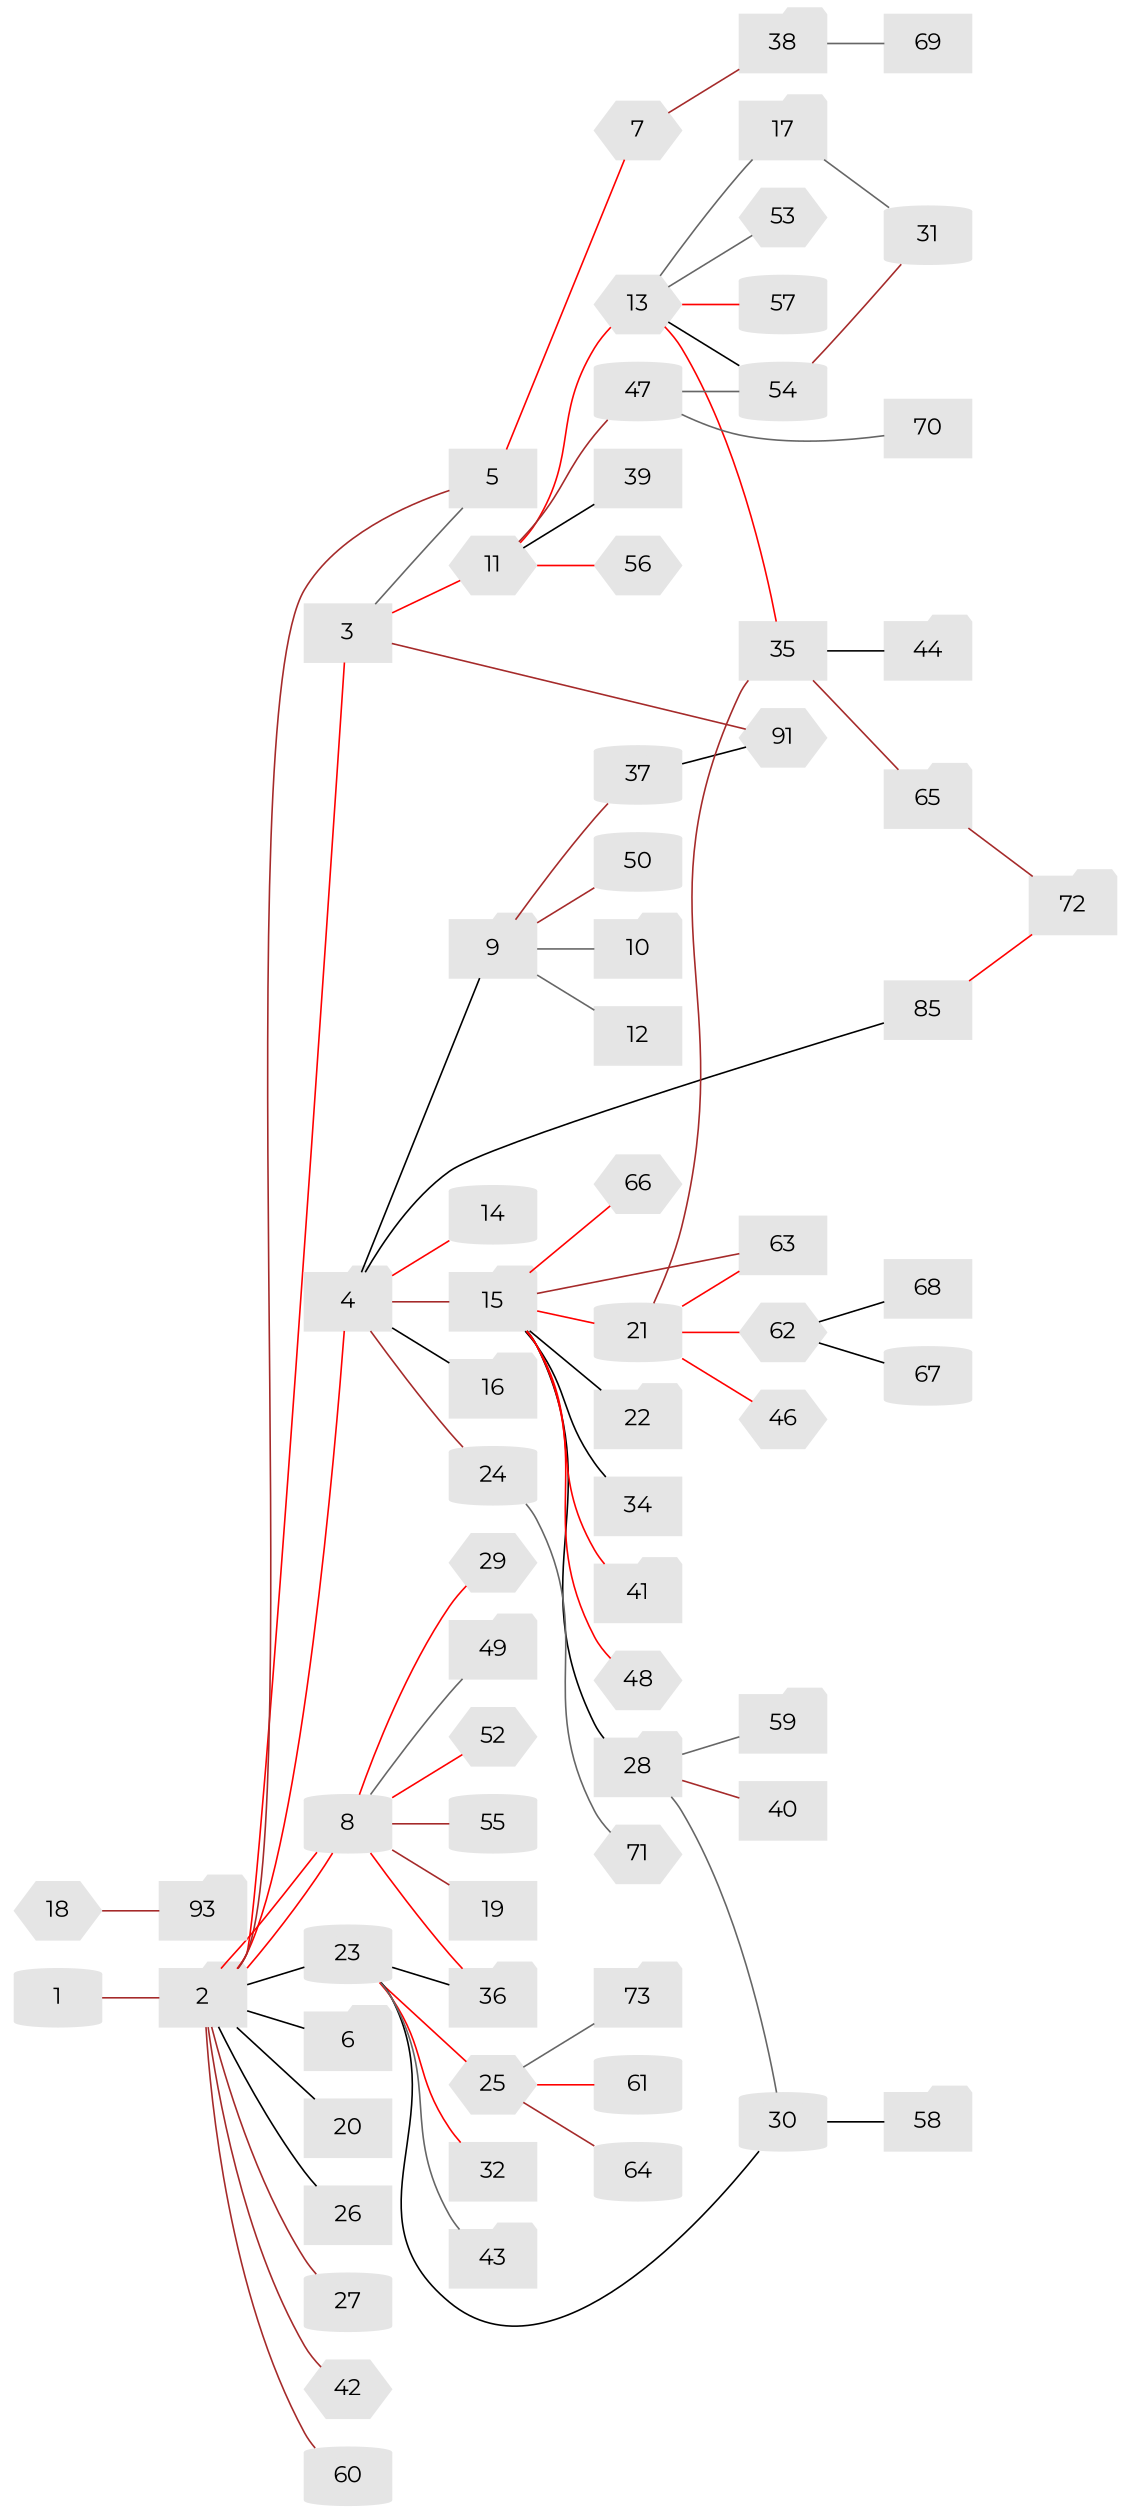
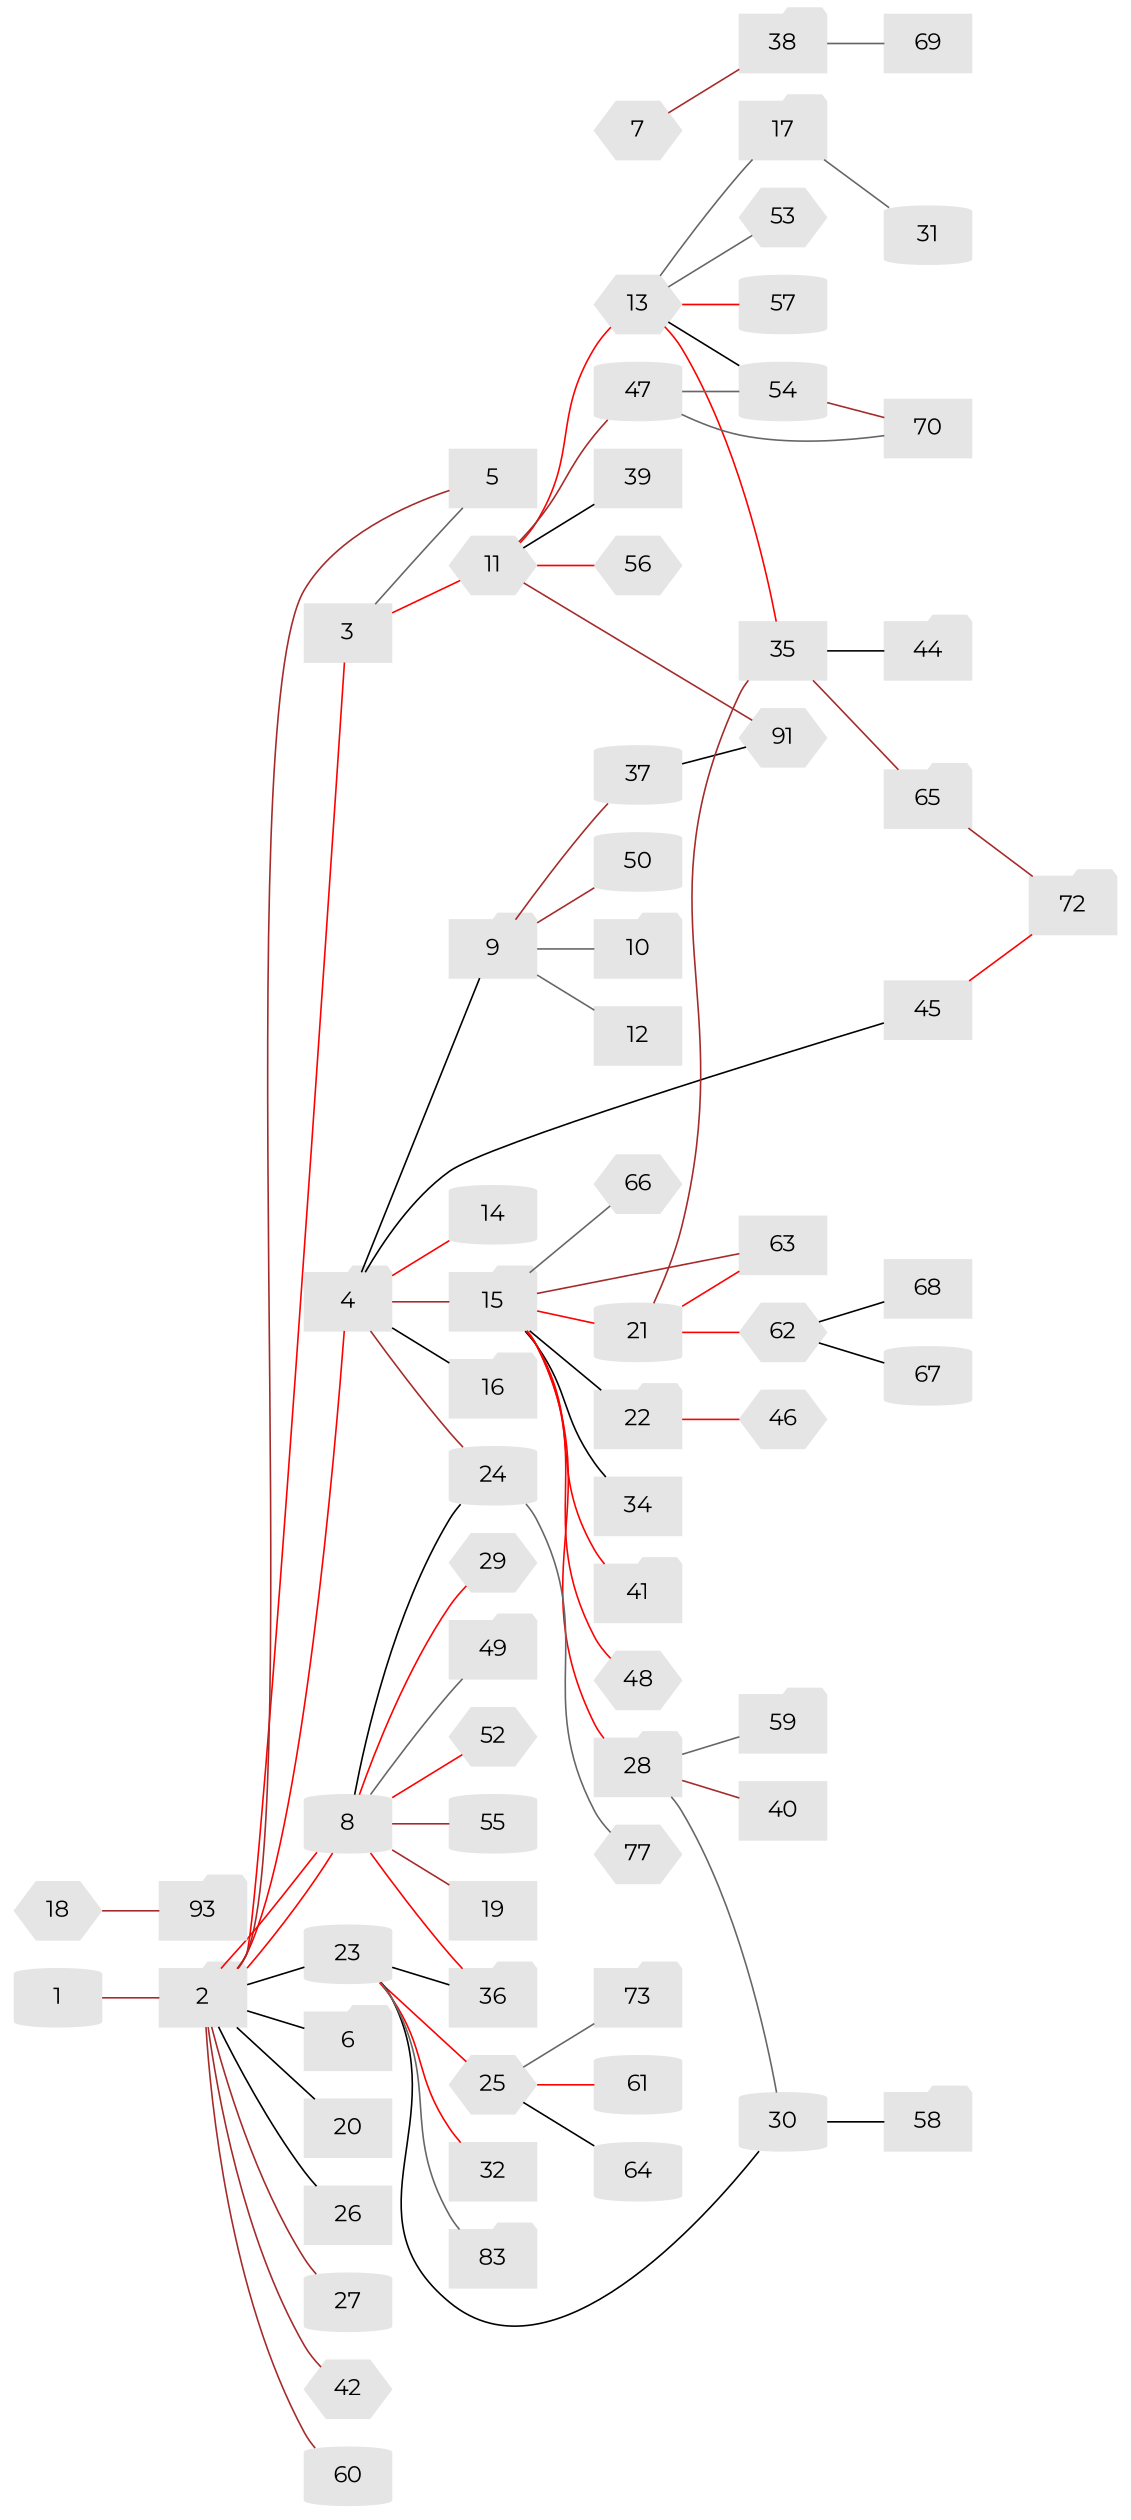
(565, 305) -> none
(857, 314) -> (856, 410)
(569, 686) -> (638, 652)
(928, 1010) -> (928, 1010)
(570, 1239) -> (570, 1239)
(717, 1380) -> (711, 1419)
(566, 1535) -> (566, 1535)
none -> (394, 1644)
(638, 1854) -> (638, 1854)
(559, 2124) -> (559, 2124)
(493, 2259) -> (493, 2259)
